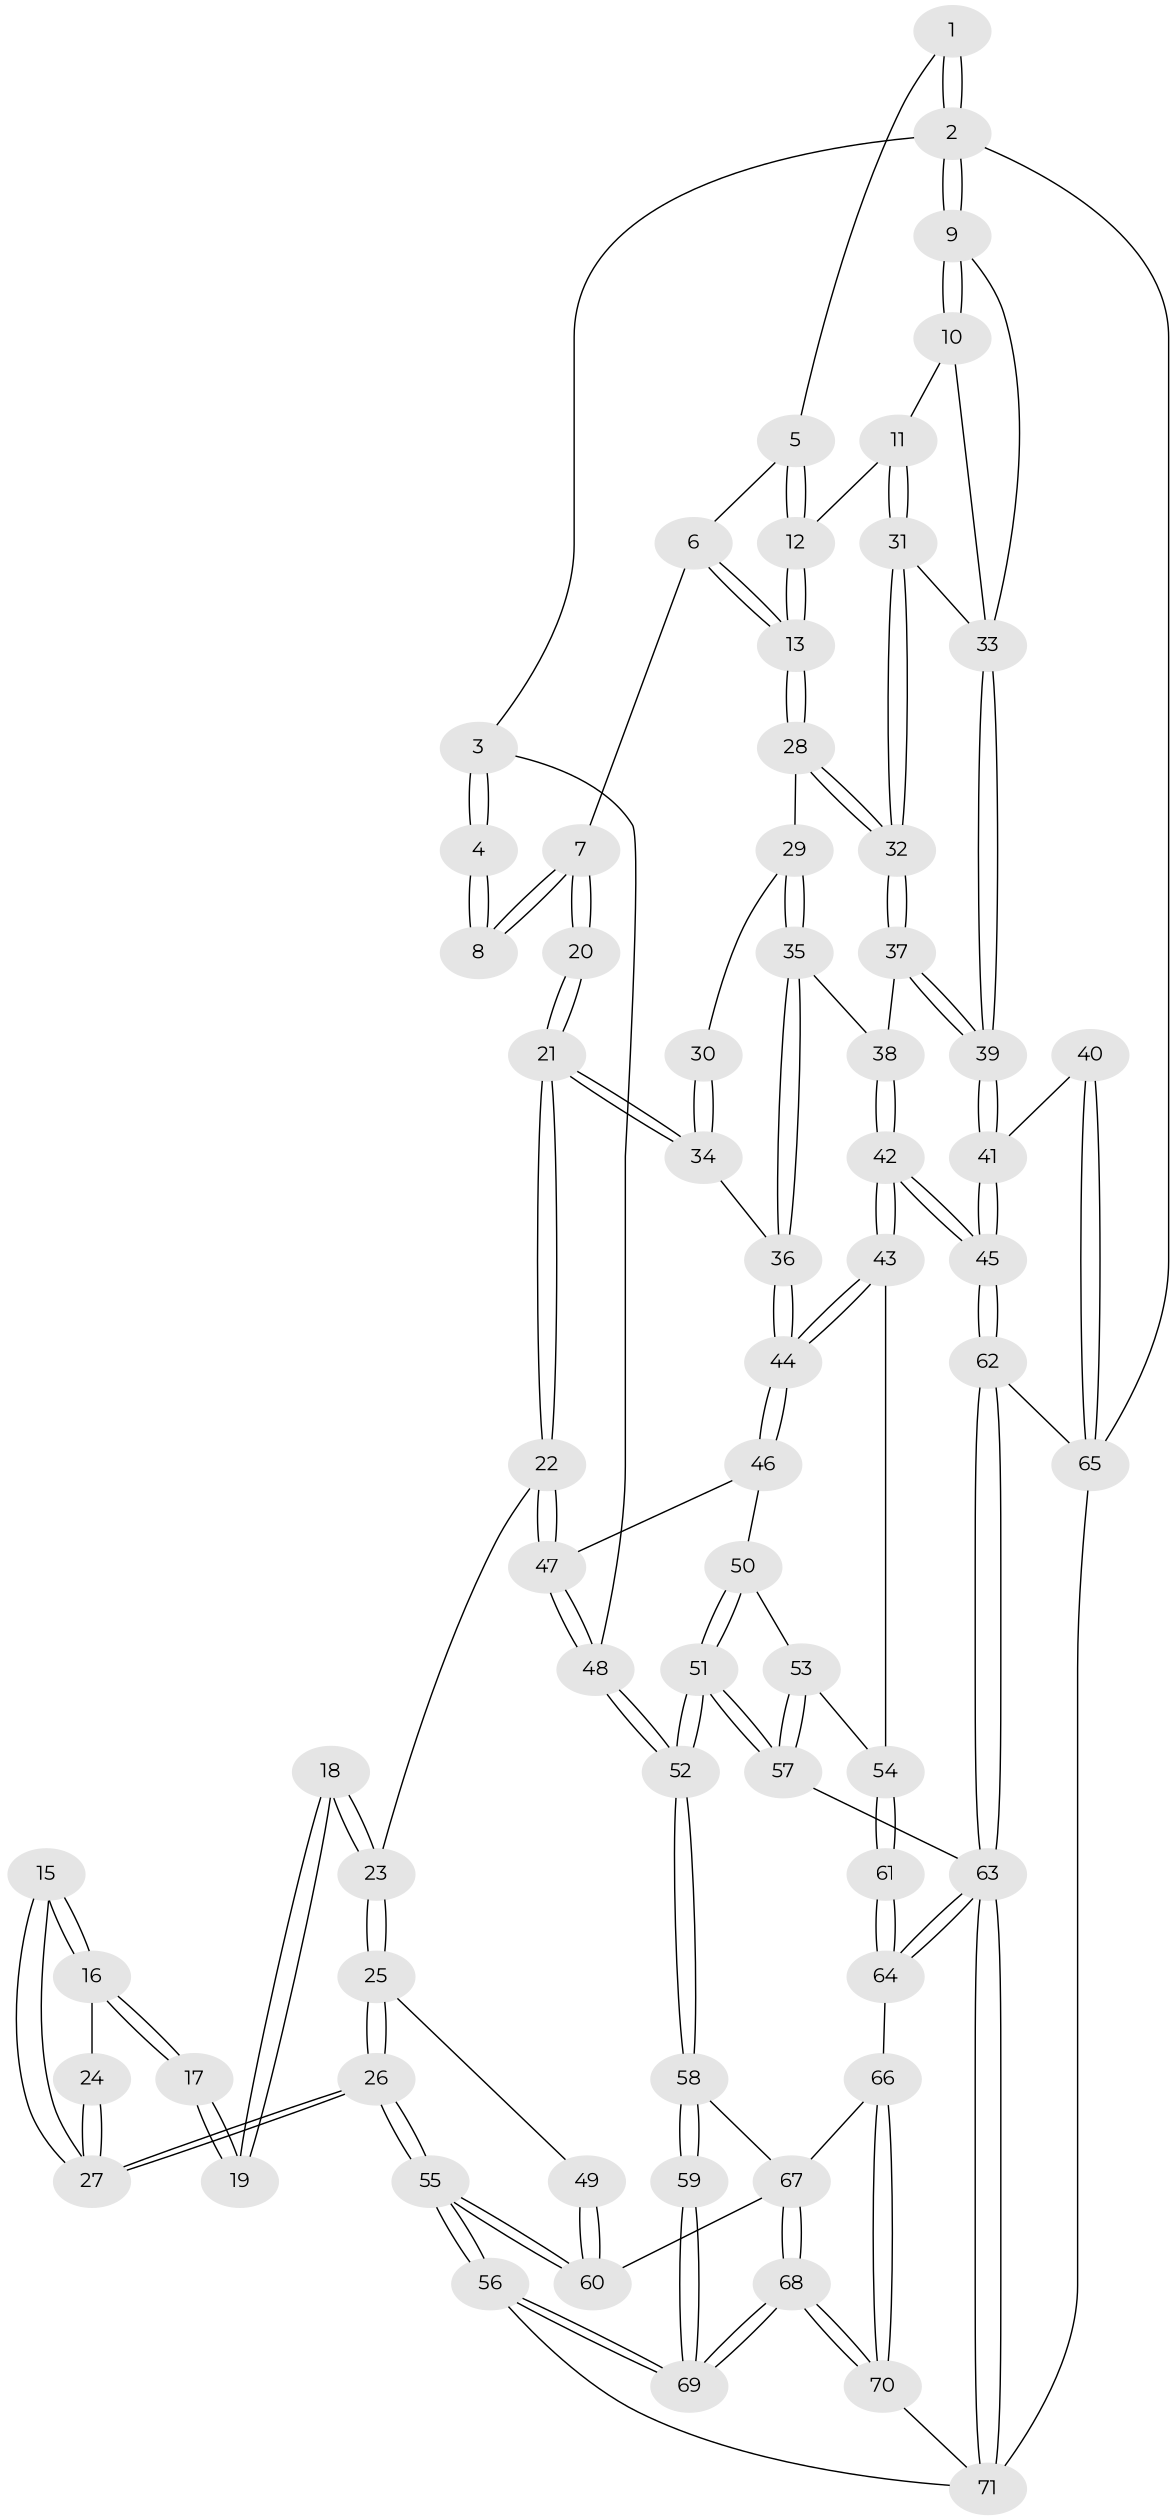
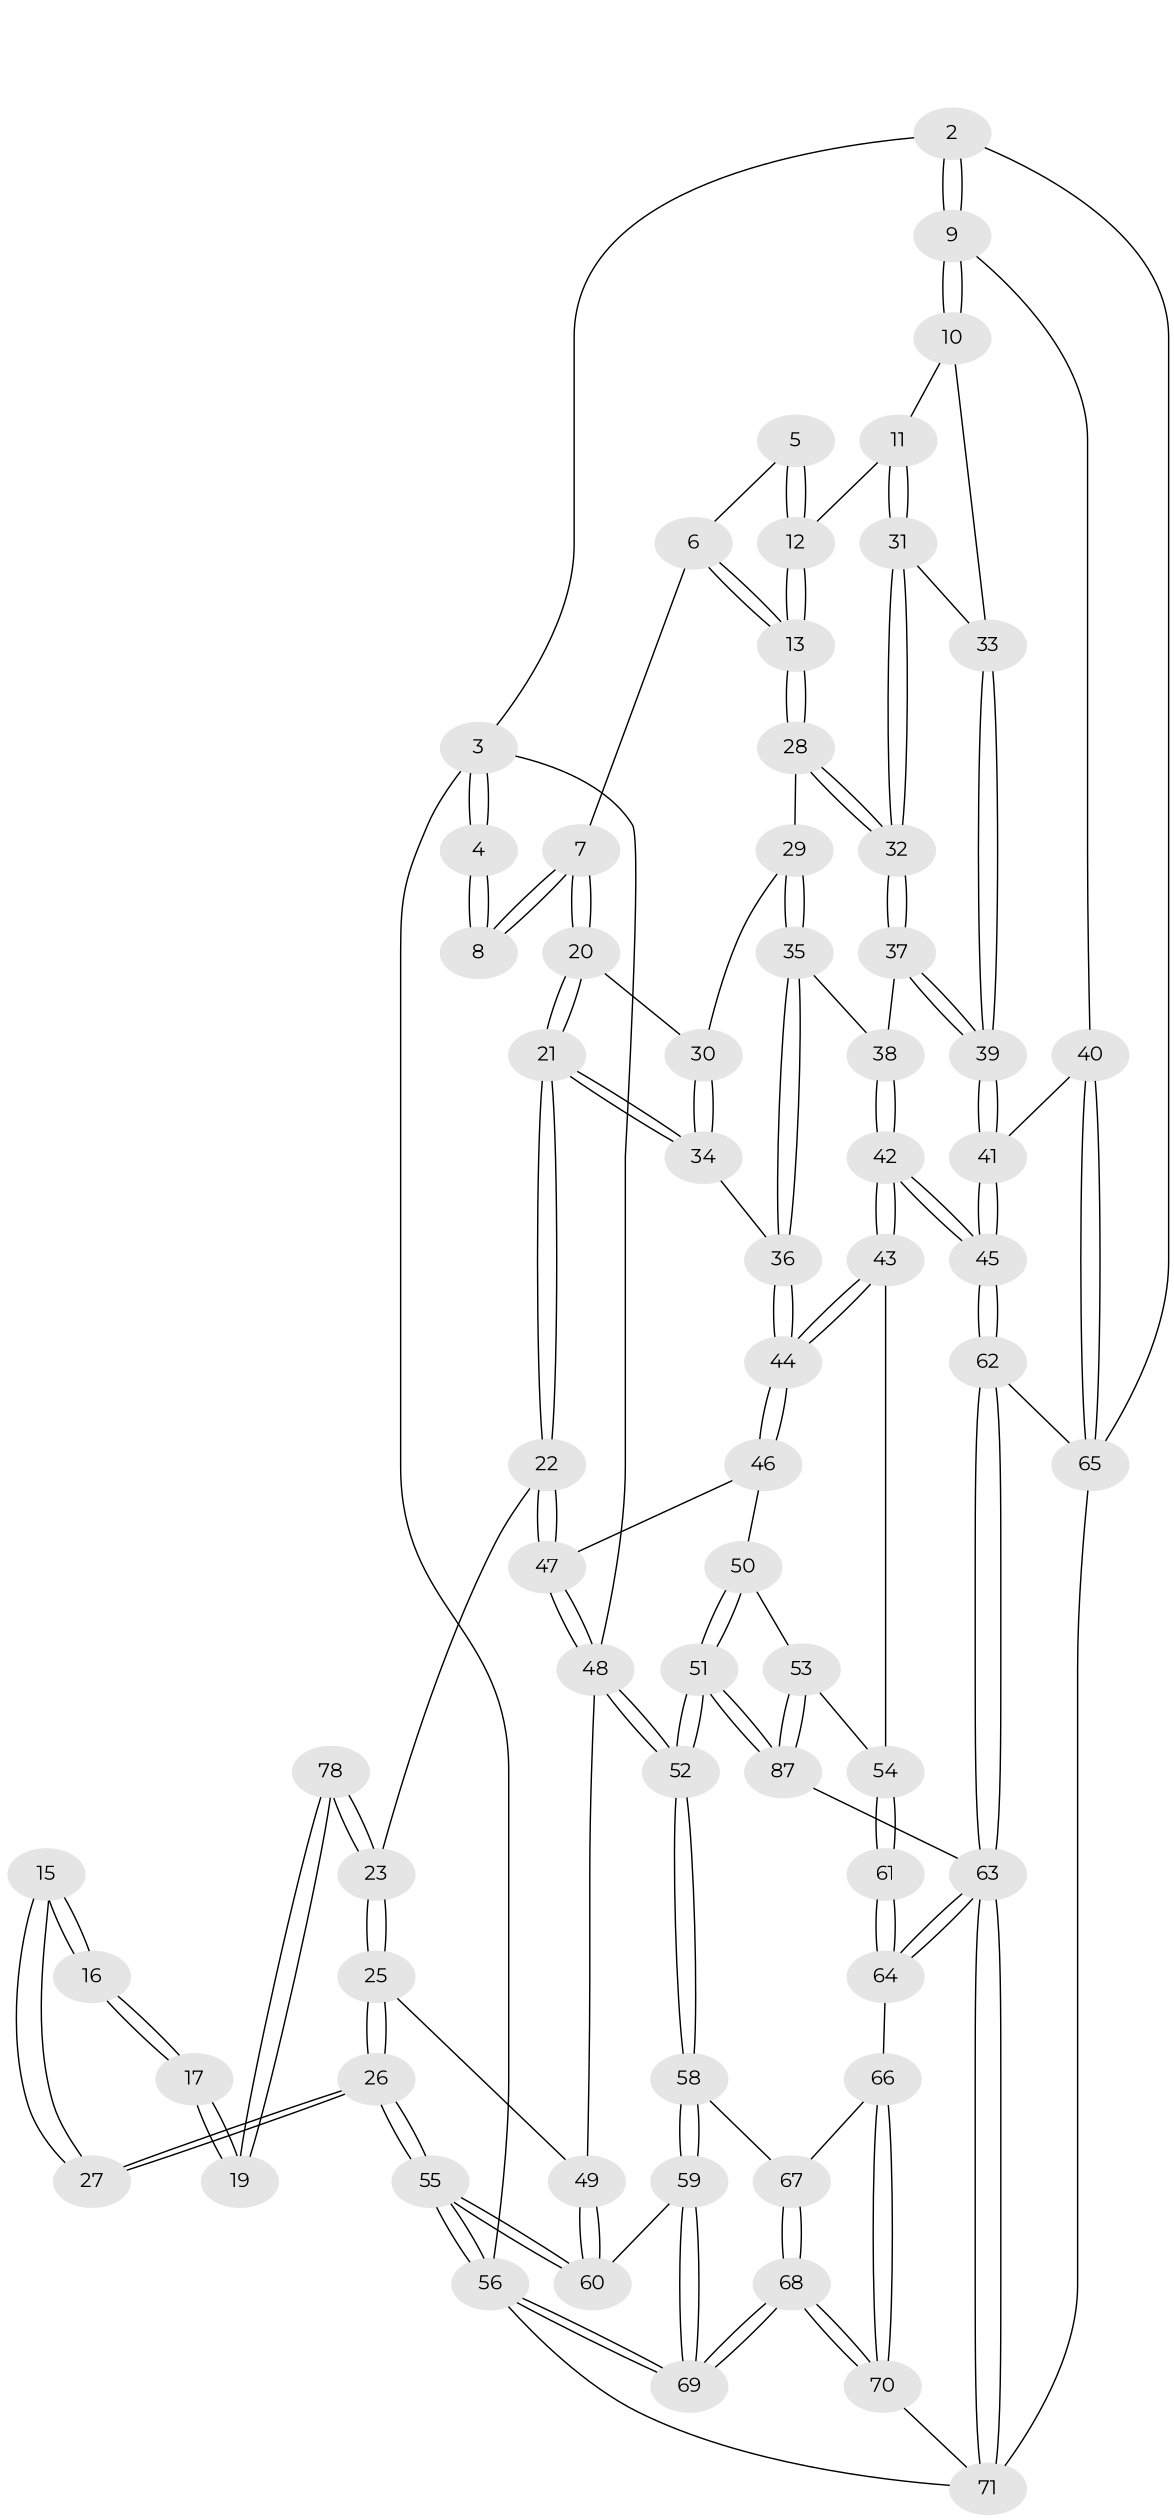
(952, 31) -> none
(1019, 435) -> (1088, 624)
none -> (642, 1004)
none -> (407, 1520)
(331, 1772) -> (331, 1772)
(783, 1772) -> (783, 1772)
none -> (590, 1926)
(92, 2079) -> none
(706, 2226) -> (641, 2233)
